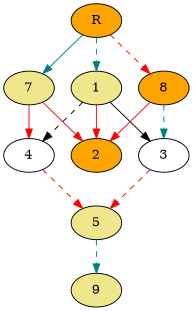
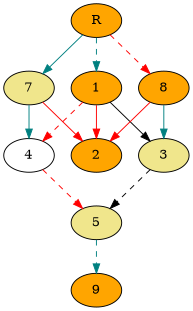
(96, 88) -> (96, 88)
(29, 117) -> (29, 117)
(164, 117) -> (164, 117)
(67, 118) -> (67, 118)
(164, 155) -> (164, 155)
(134, 186) -> (134, 186)
(96, 290) -> (96, 290)
